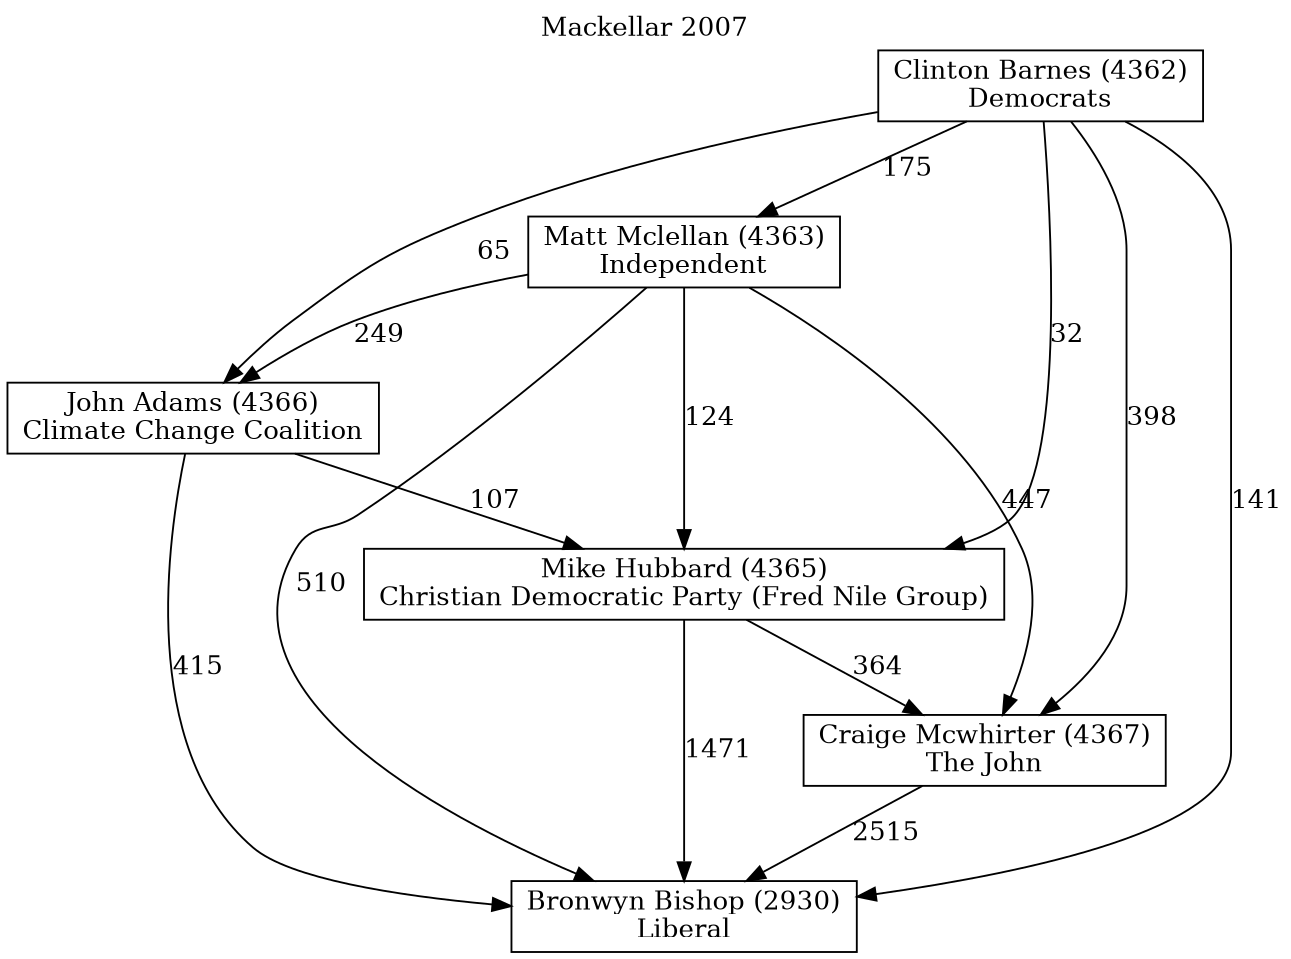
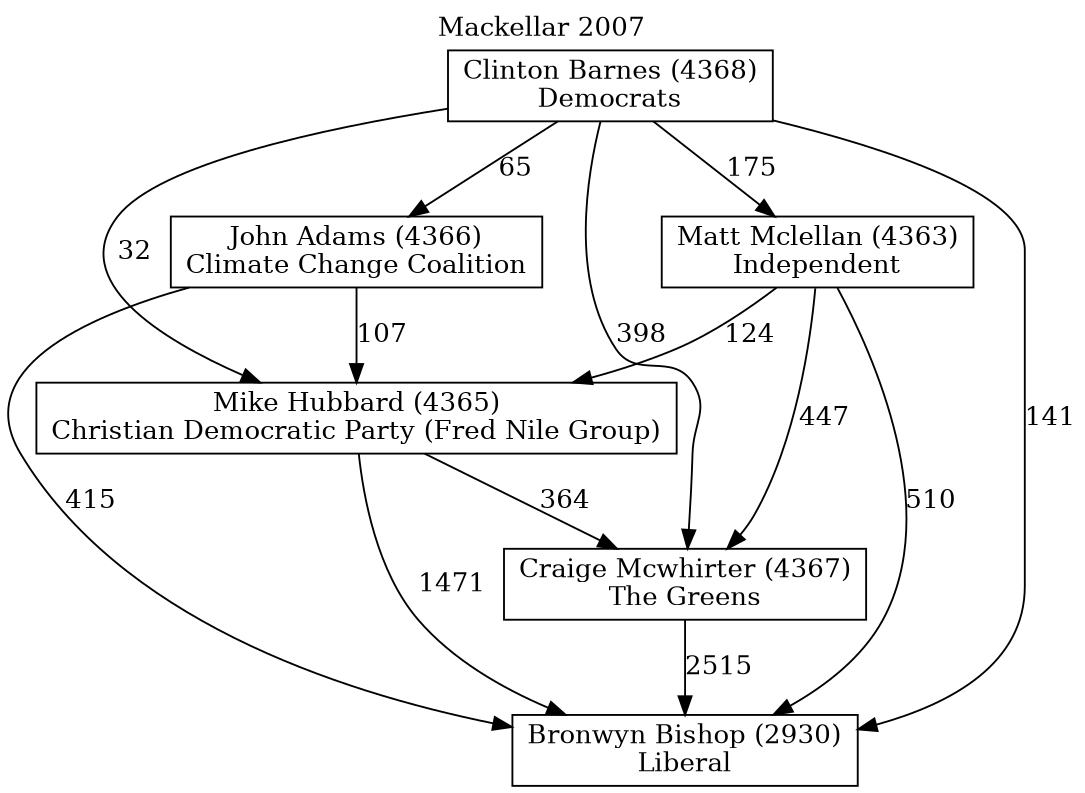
(1041, 86) -> (610, 86)
(387, 309) -> none
(985, 750) -> (685, 584)
